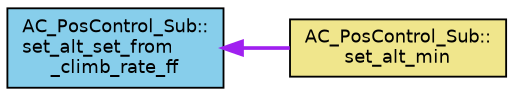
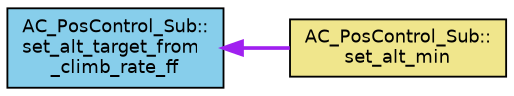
(115, 48) -> (115, 48)
